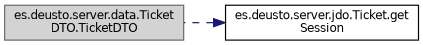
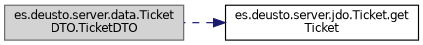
(322, 23) -> (322, 23)
